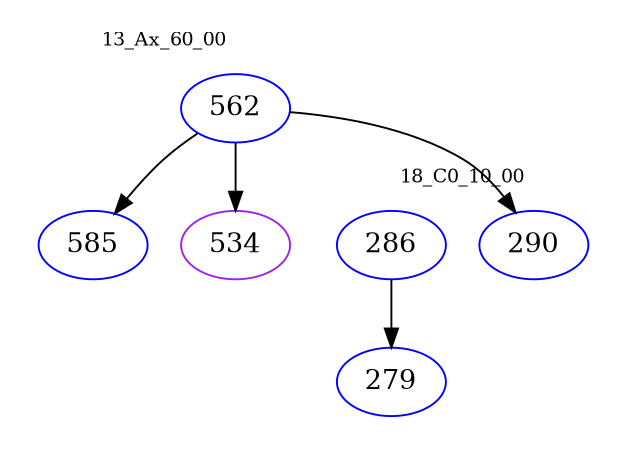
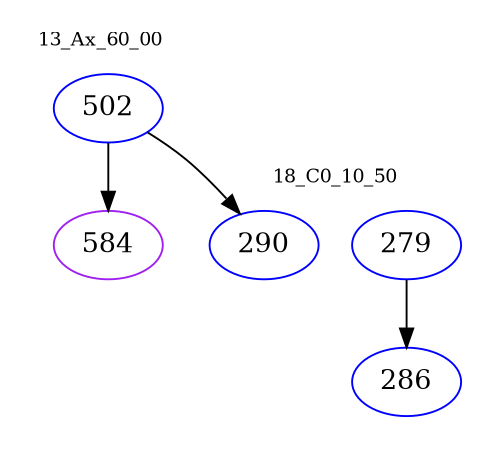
(236, 108) -> (108, 108)
(463, 178) -> (335, 178)
(93, 245) -> none
(236, 245) -> (108, 245)
(391, 304) -> (407, 304)
